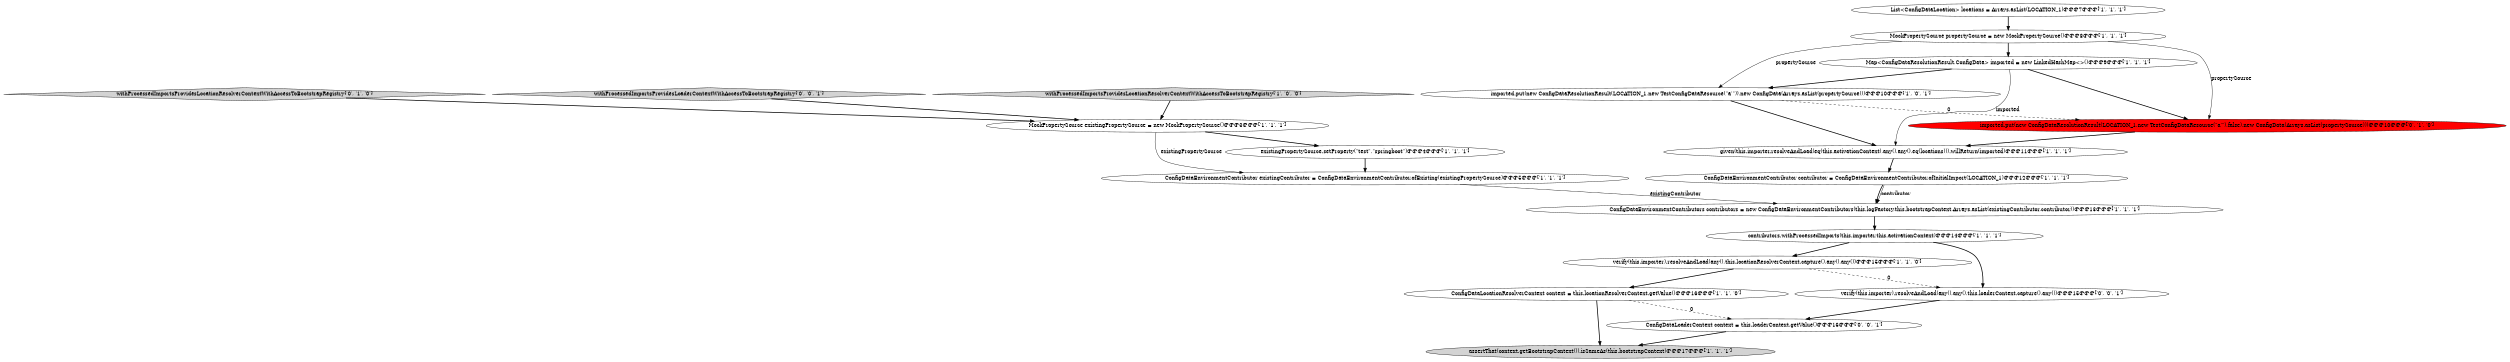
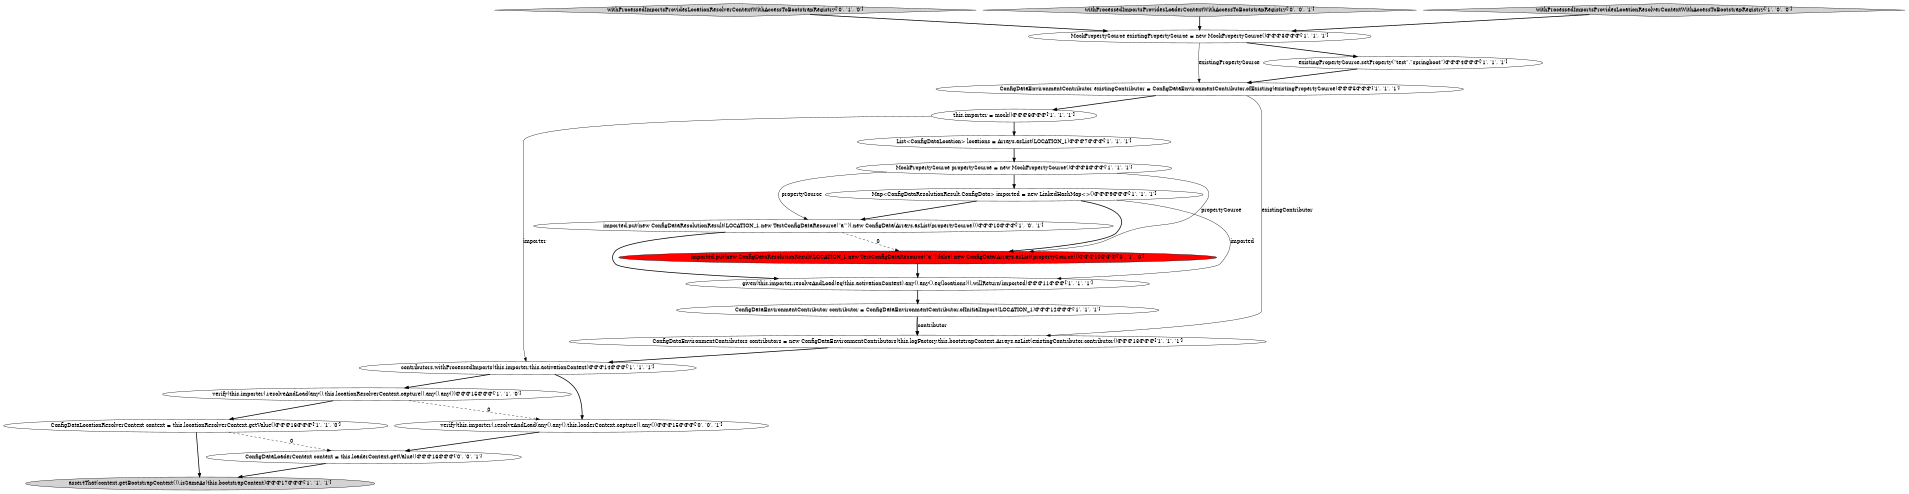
none -> (1014, 116)
